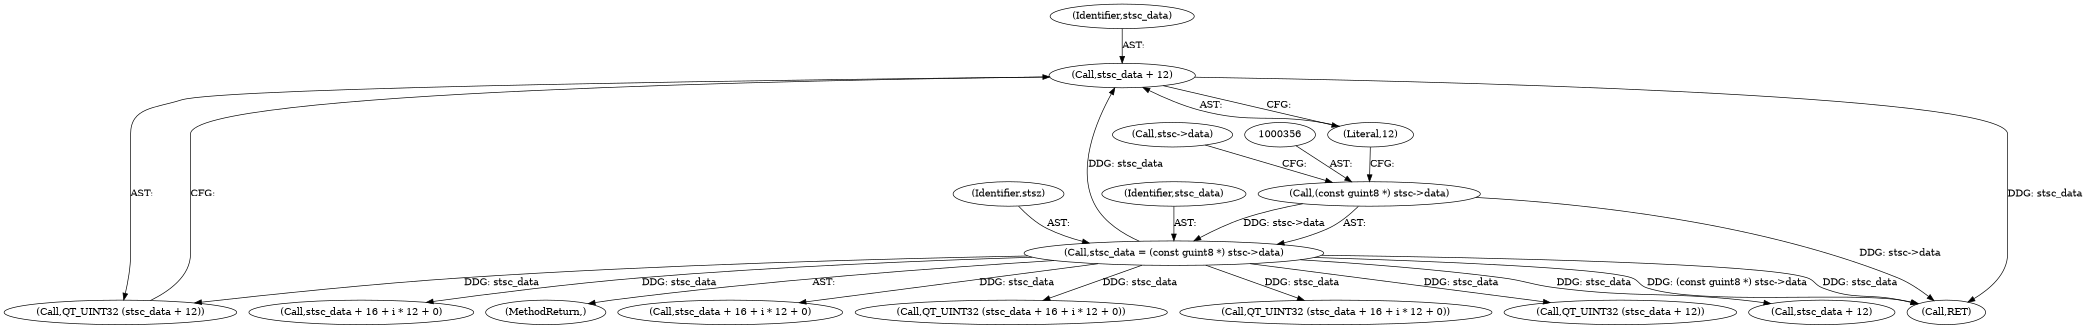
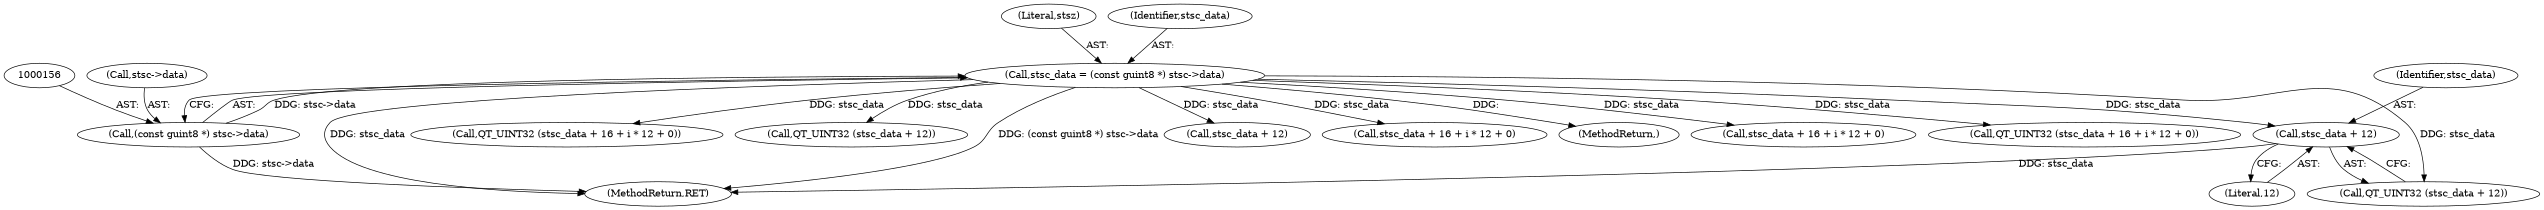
(1280, 135) -> (39, 76)
(1370, 161) -> (569, 83)
(1296, 164) -> (161, 105)
(1009, 194) -> (1049, 16)
(825, 283) -> (1487, 105)
(1946, 312) -> (658, 194)
